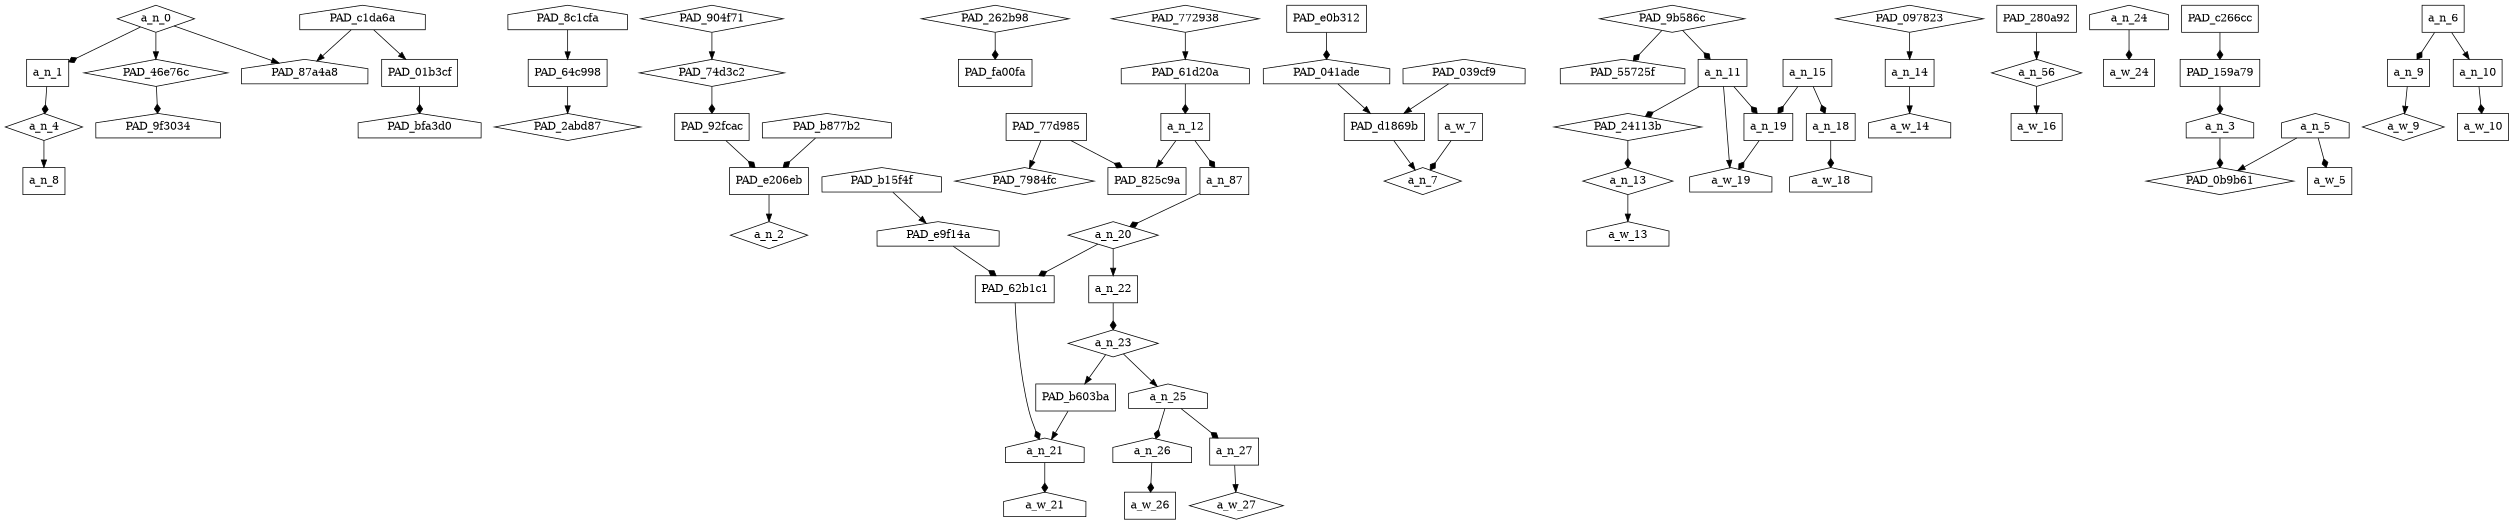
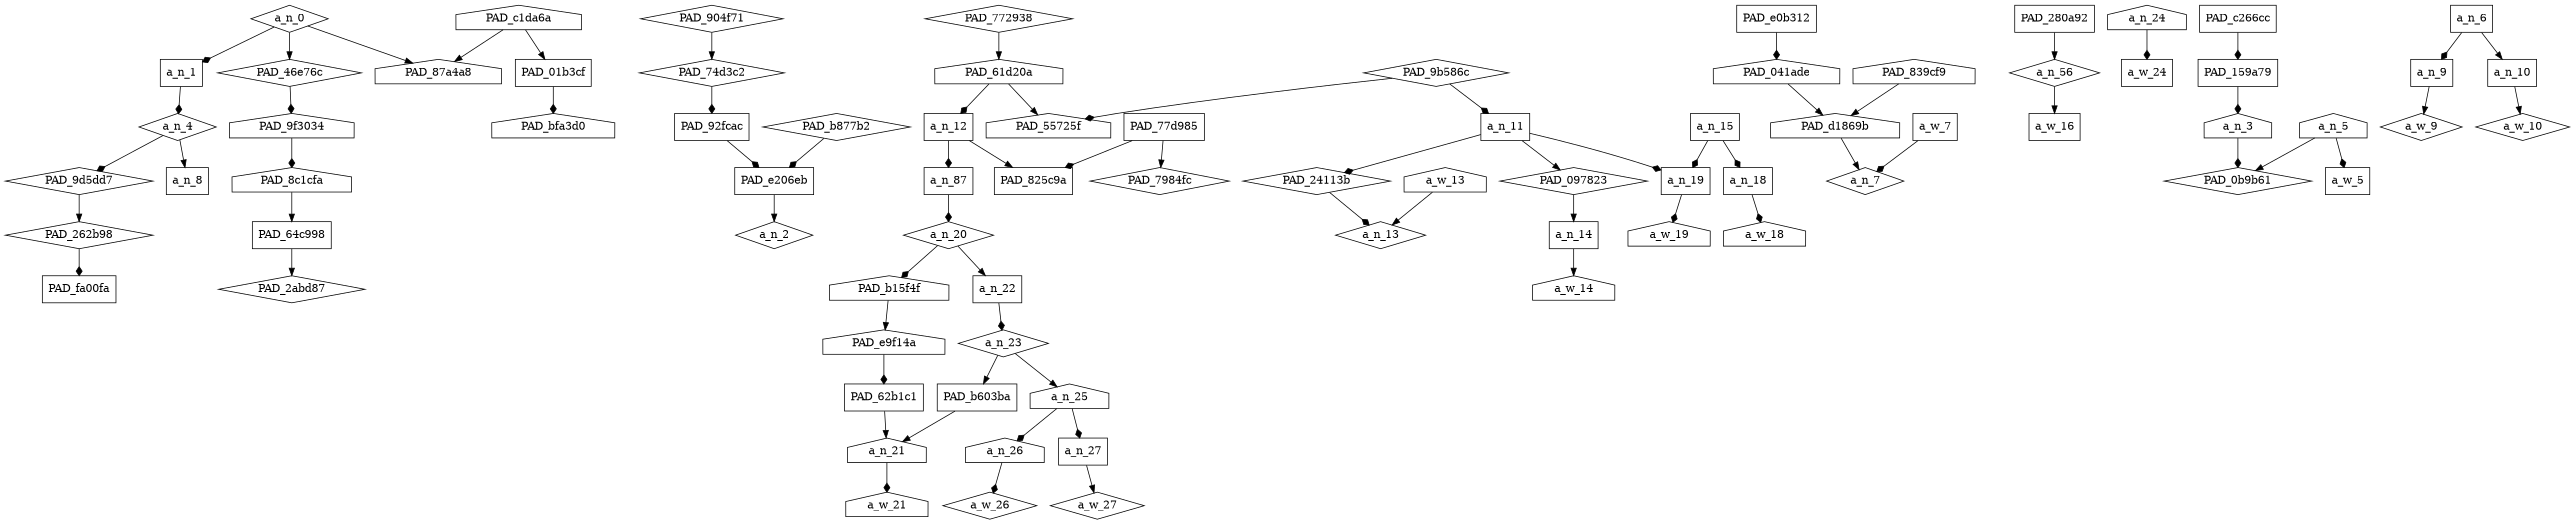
(1464, 73) -> (1914, 73)
(2480, 95) -> (2517, 97)
none -> (1021, 97)
(1726, 123) -> (1538, 153)
(827, 127) -> (837, 127)
(1384, 127) -> (1835, 127)
(2483, 127) -> (2523, 127)
none -> (292, 148)
none -> (79, 181)
(1628, 204) -> (1415, 206)
(1072, 258) -> (923, 258)
(1021, 368) -> (885, 421)
(1150, 506) -> (990, 506)
